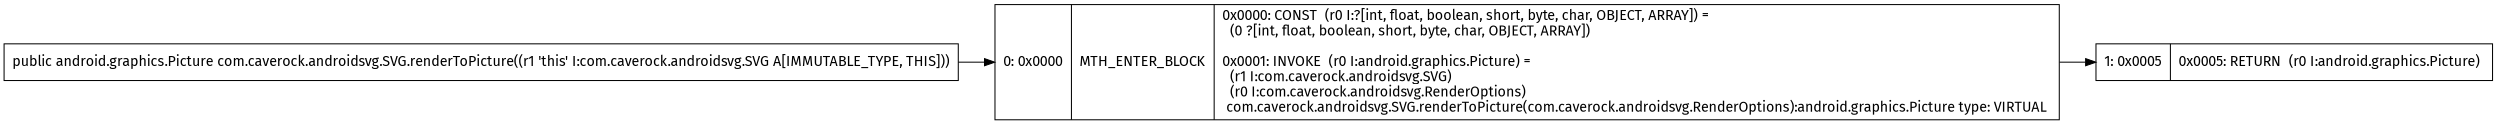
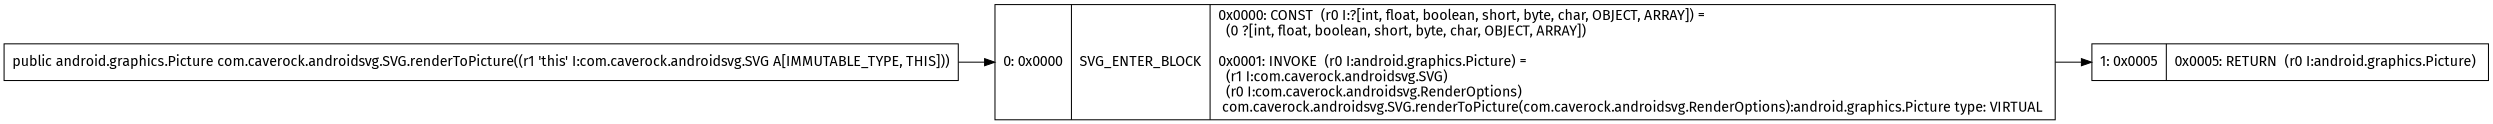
(1143, 62) -> (1141, 62)
